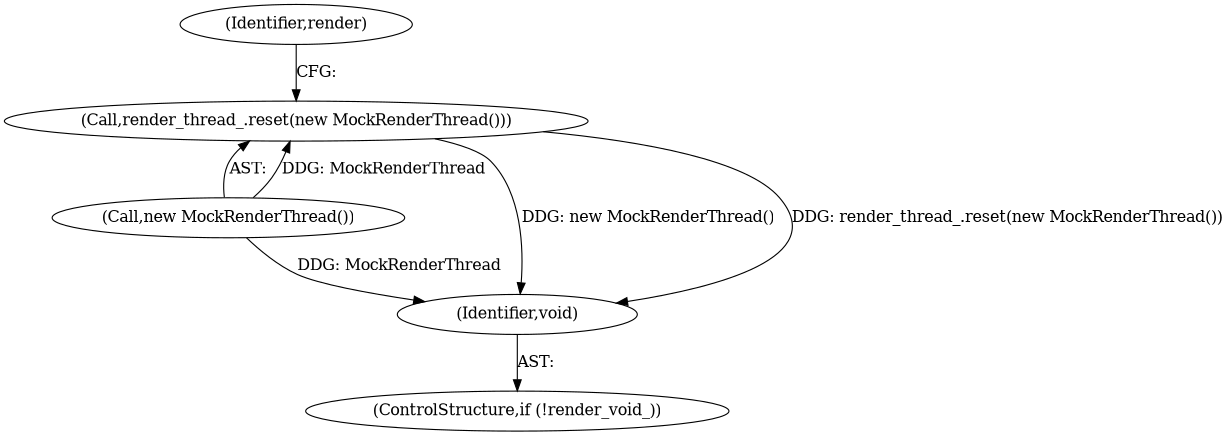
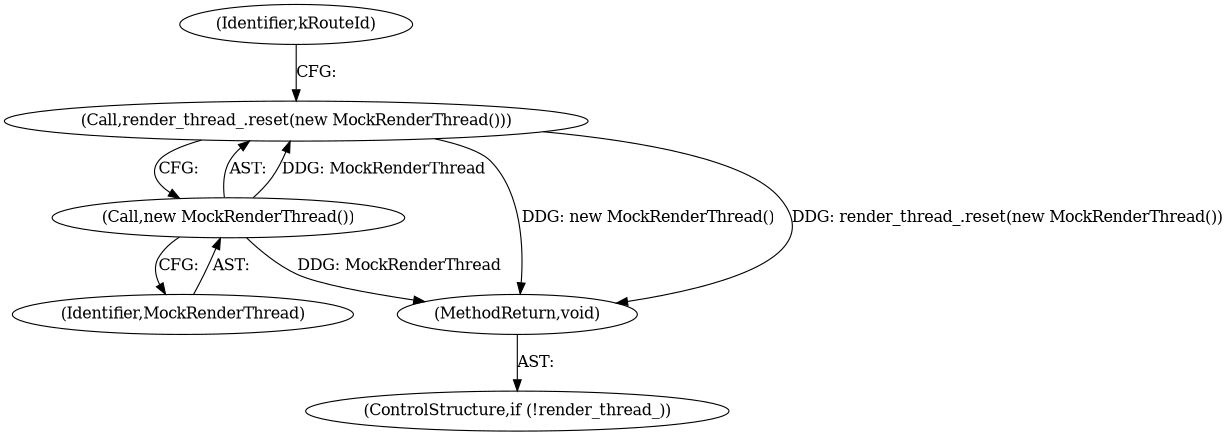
(296, 24) -> (296, 24)
none -> (162, 158)
none -> (183, 314)
(517, 314) -> (517, 314)
(517, 411) -> (517, 411)
